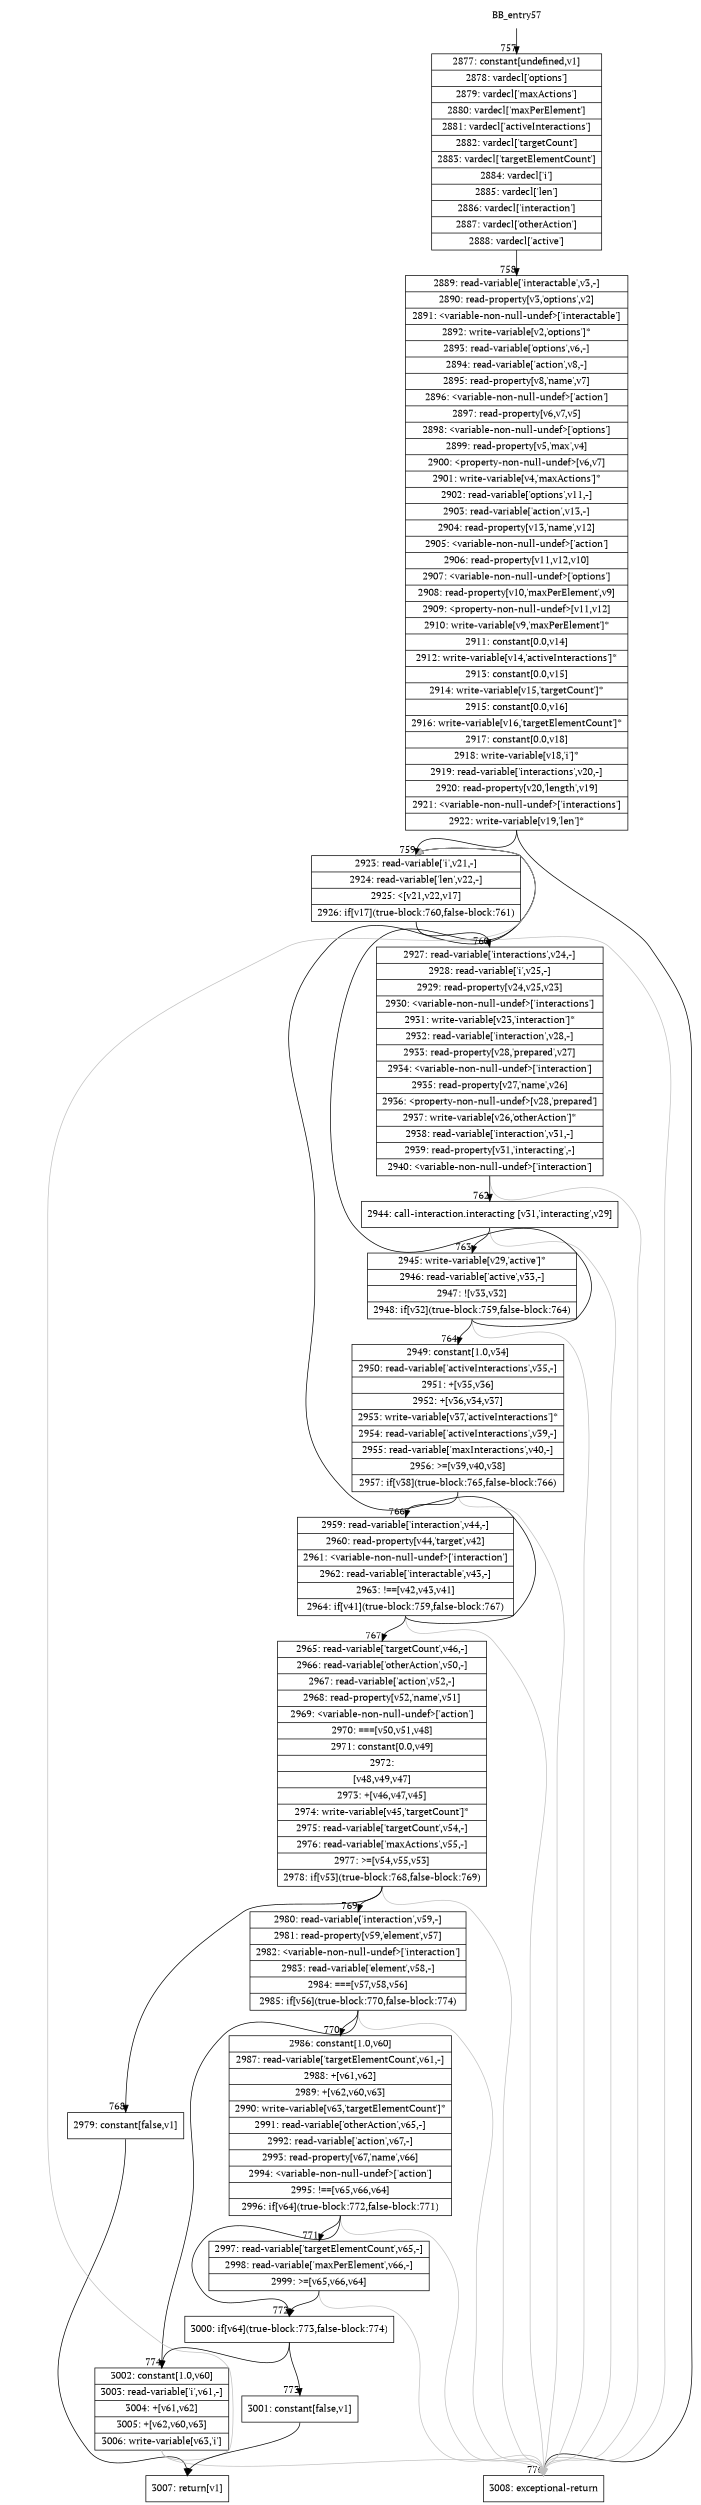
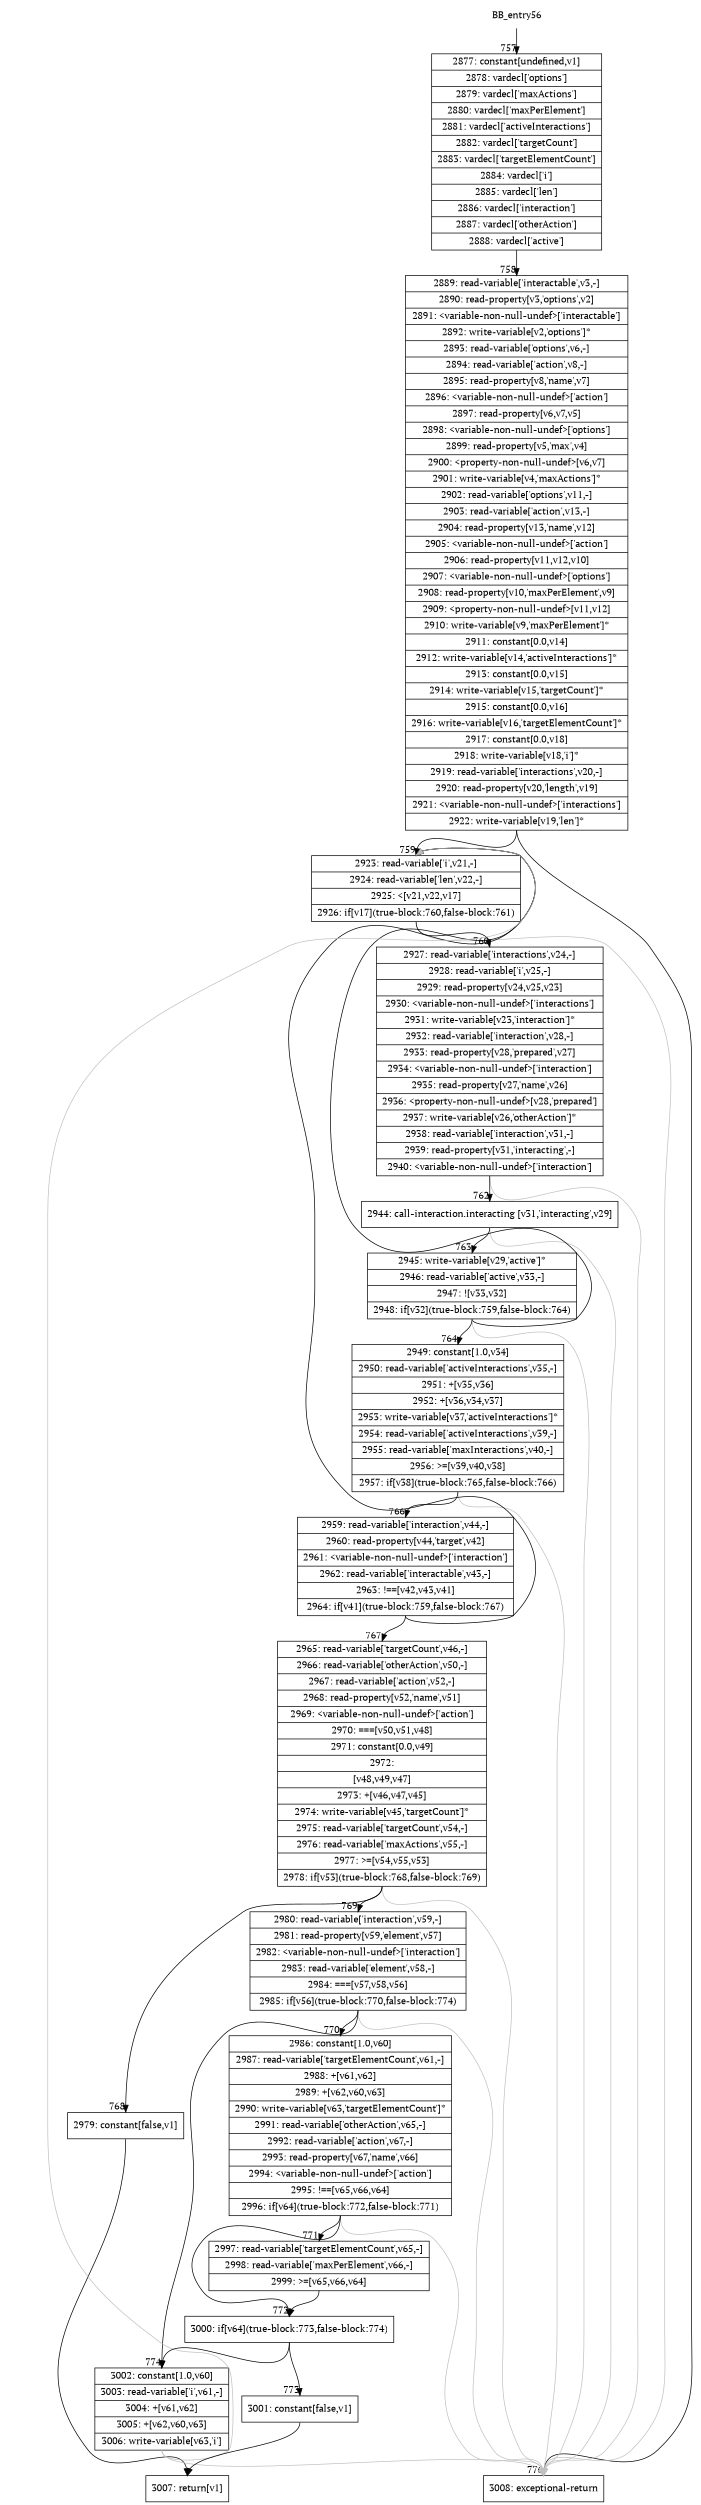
(517, 16) -> (517, 16)
(530, 1997) -> none
(419, 2392) -> none
